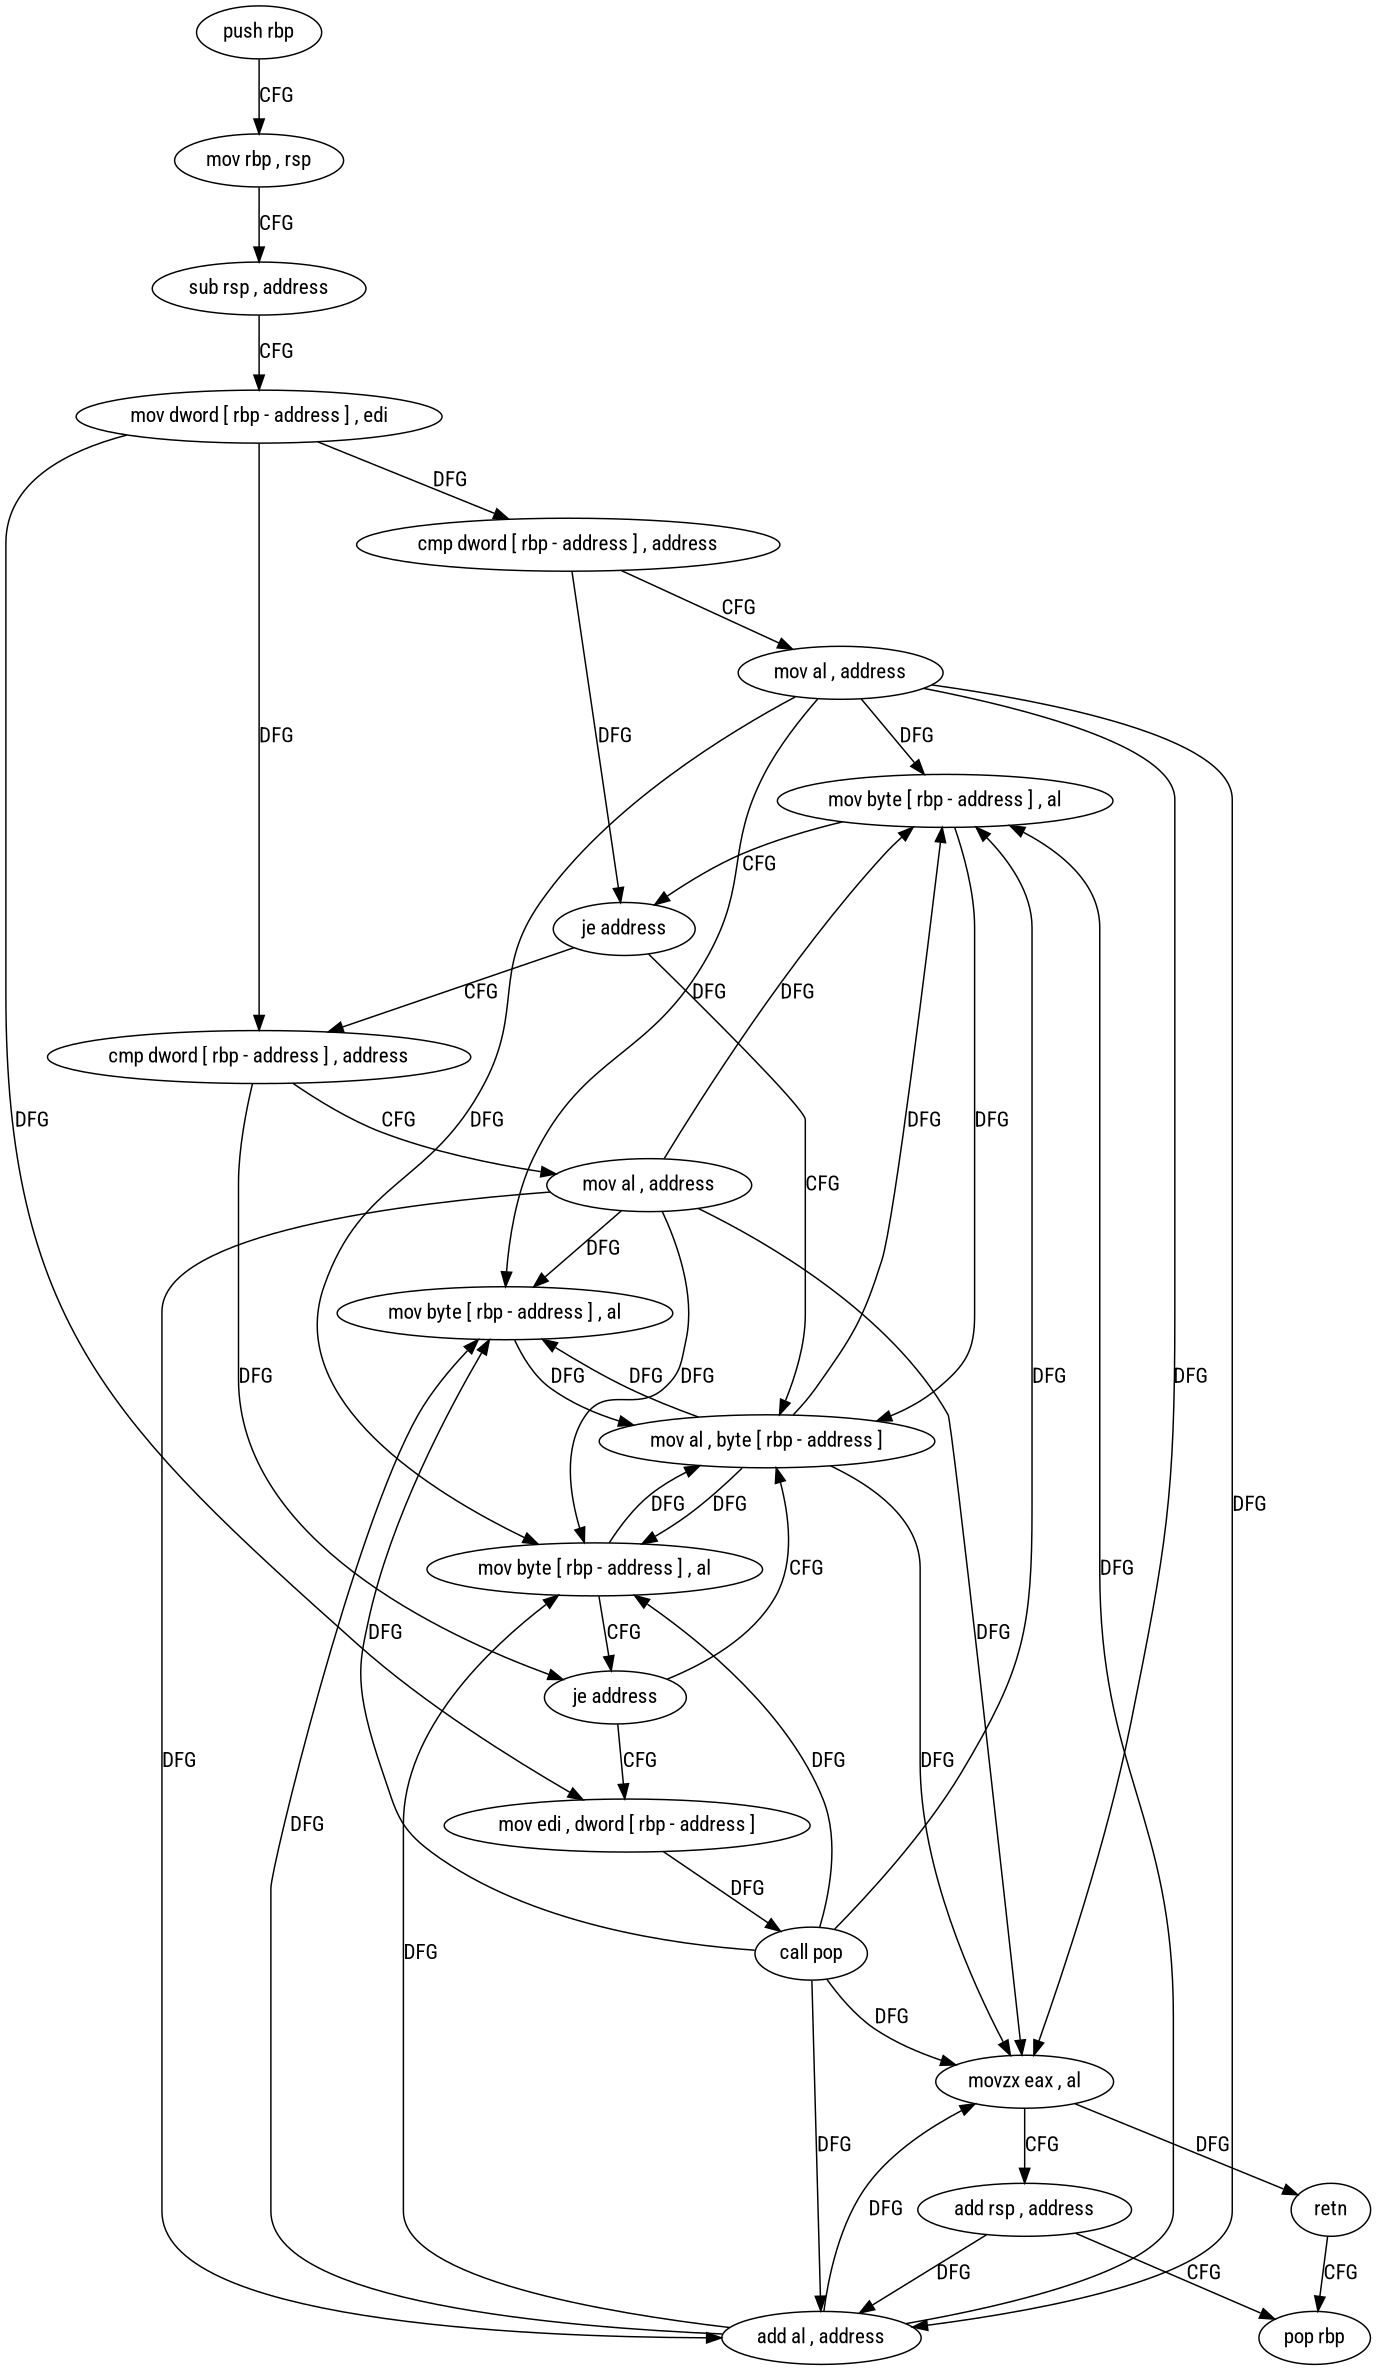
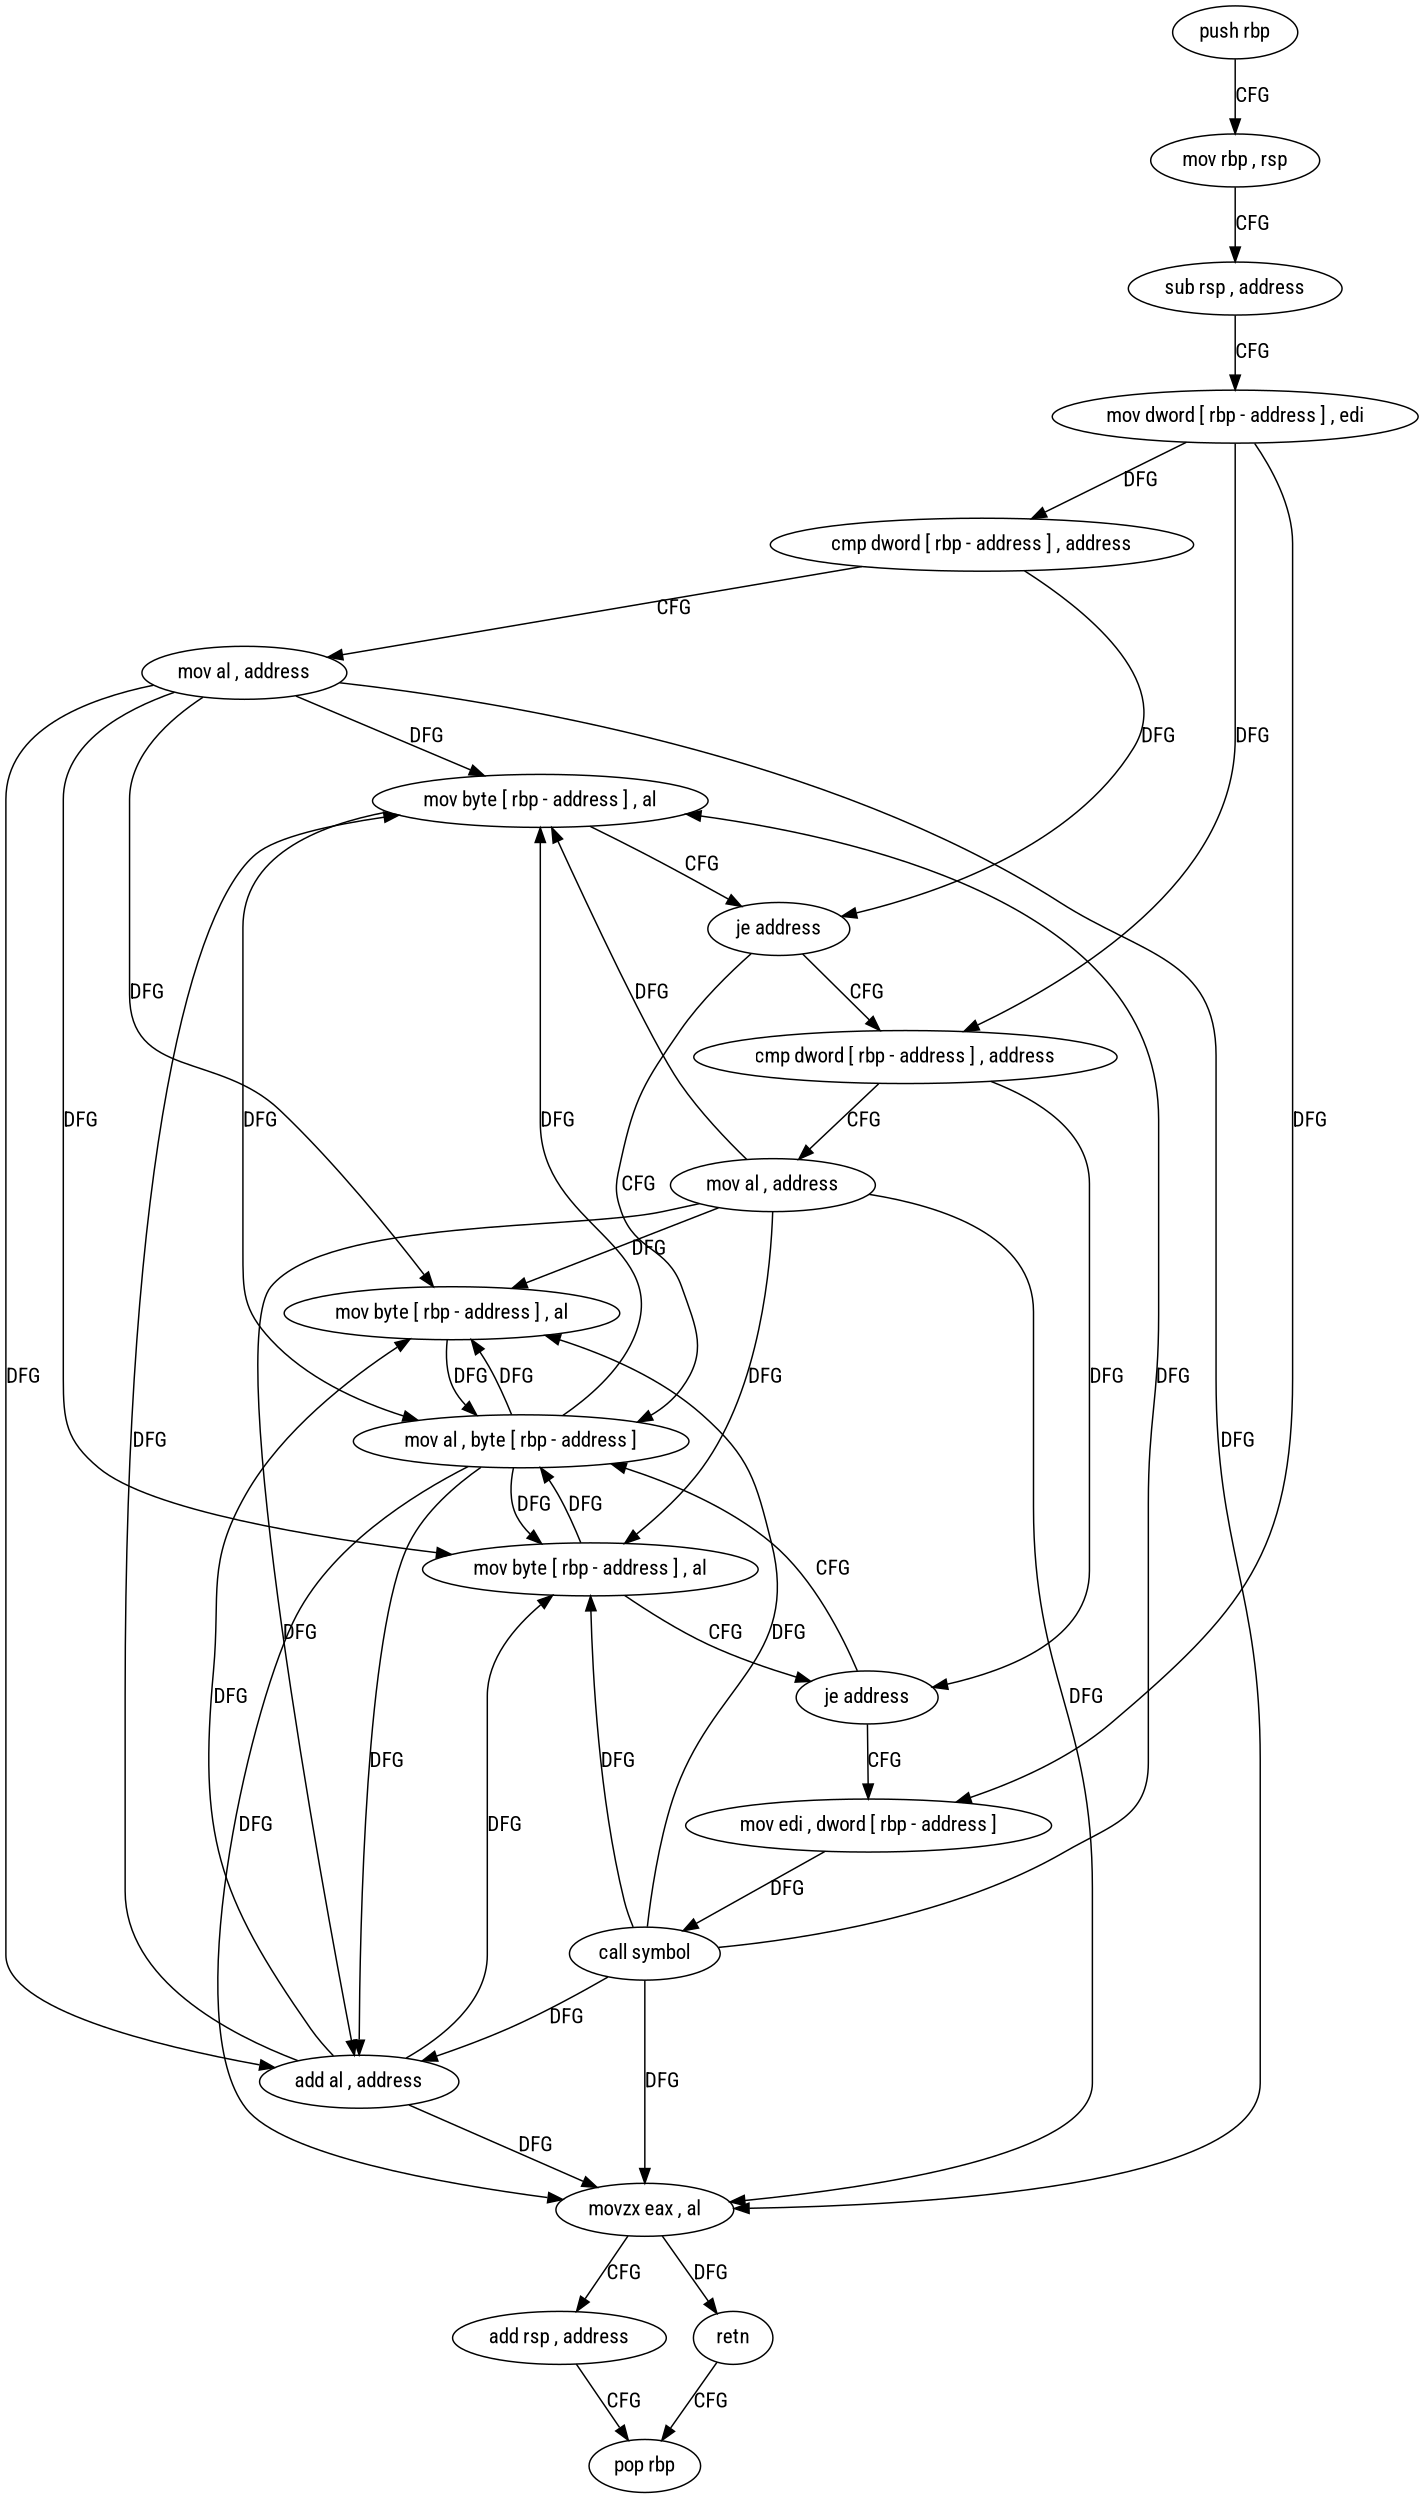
(811, 1954) -> (645, 1954)
(929, 2270) -> (372, 1737)
